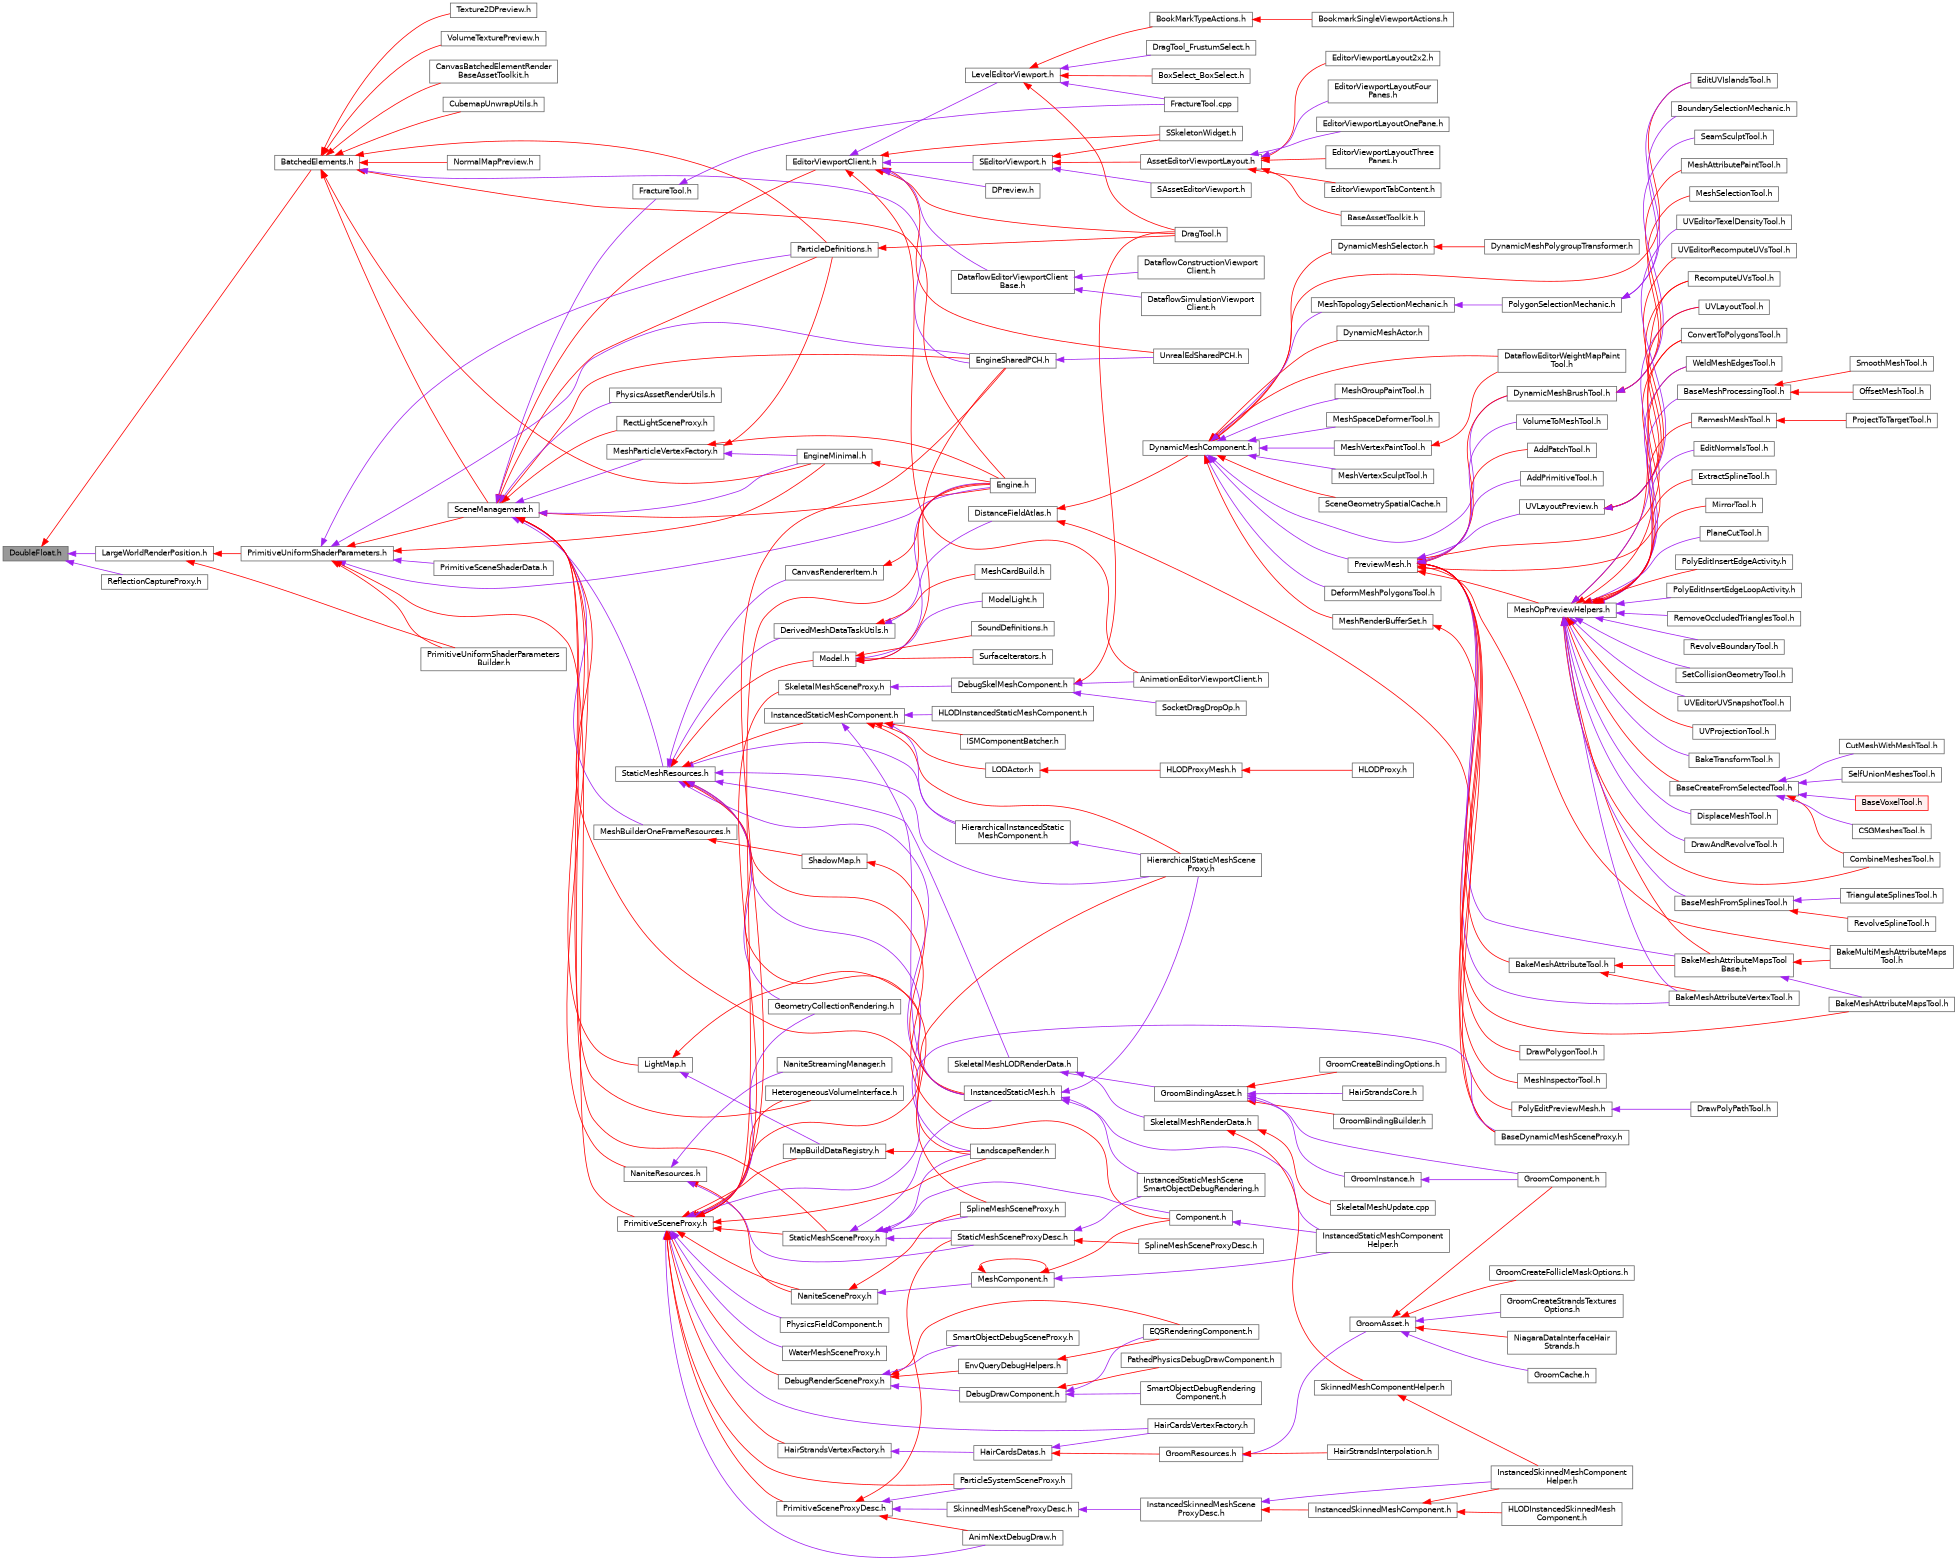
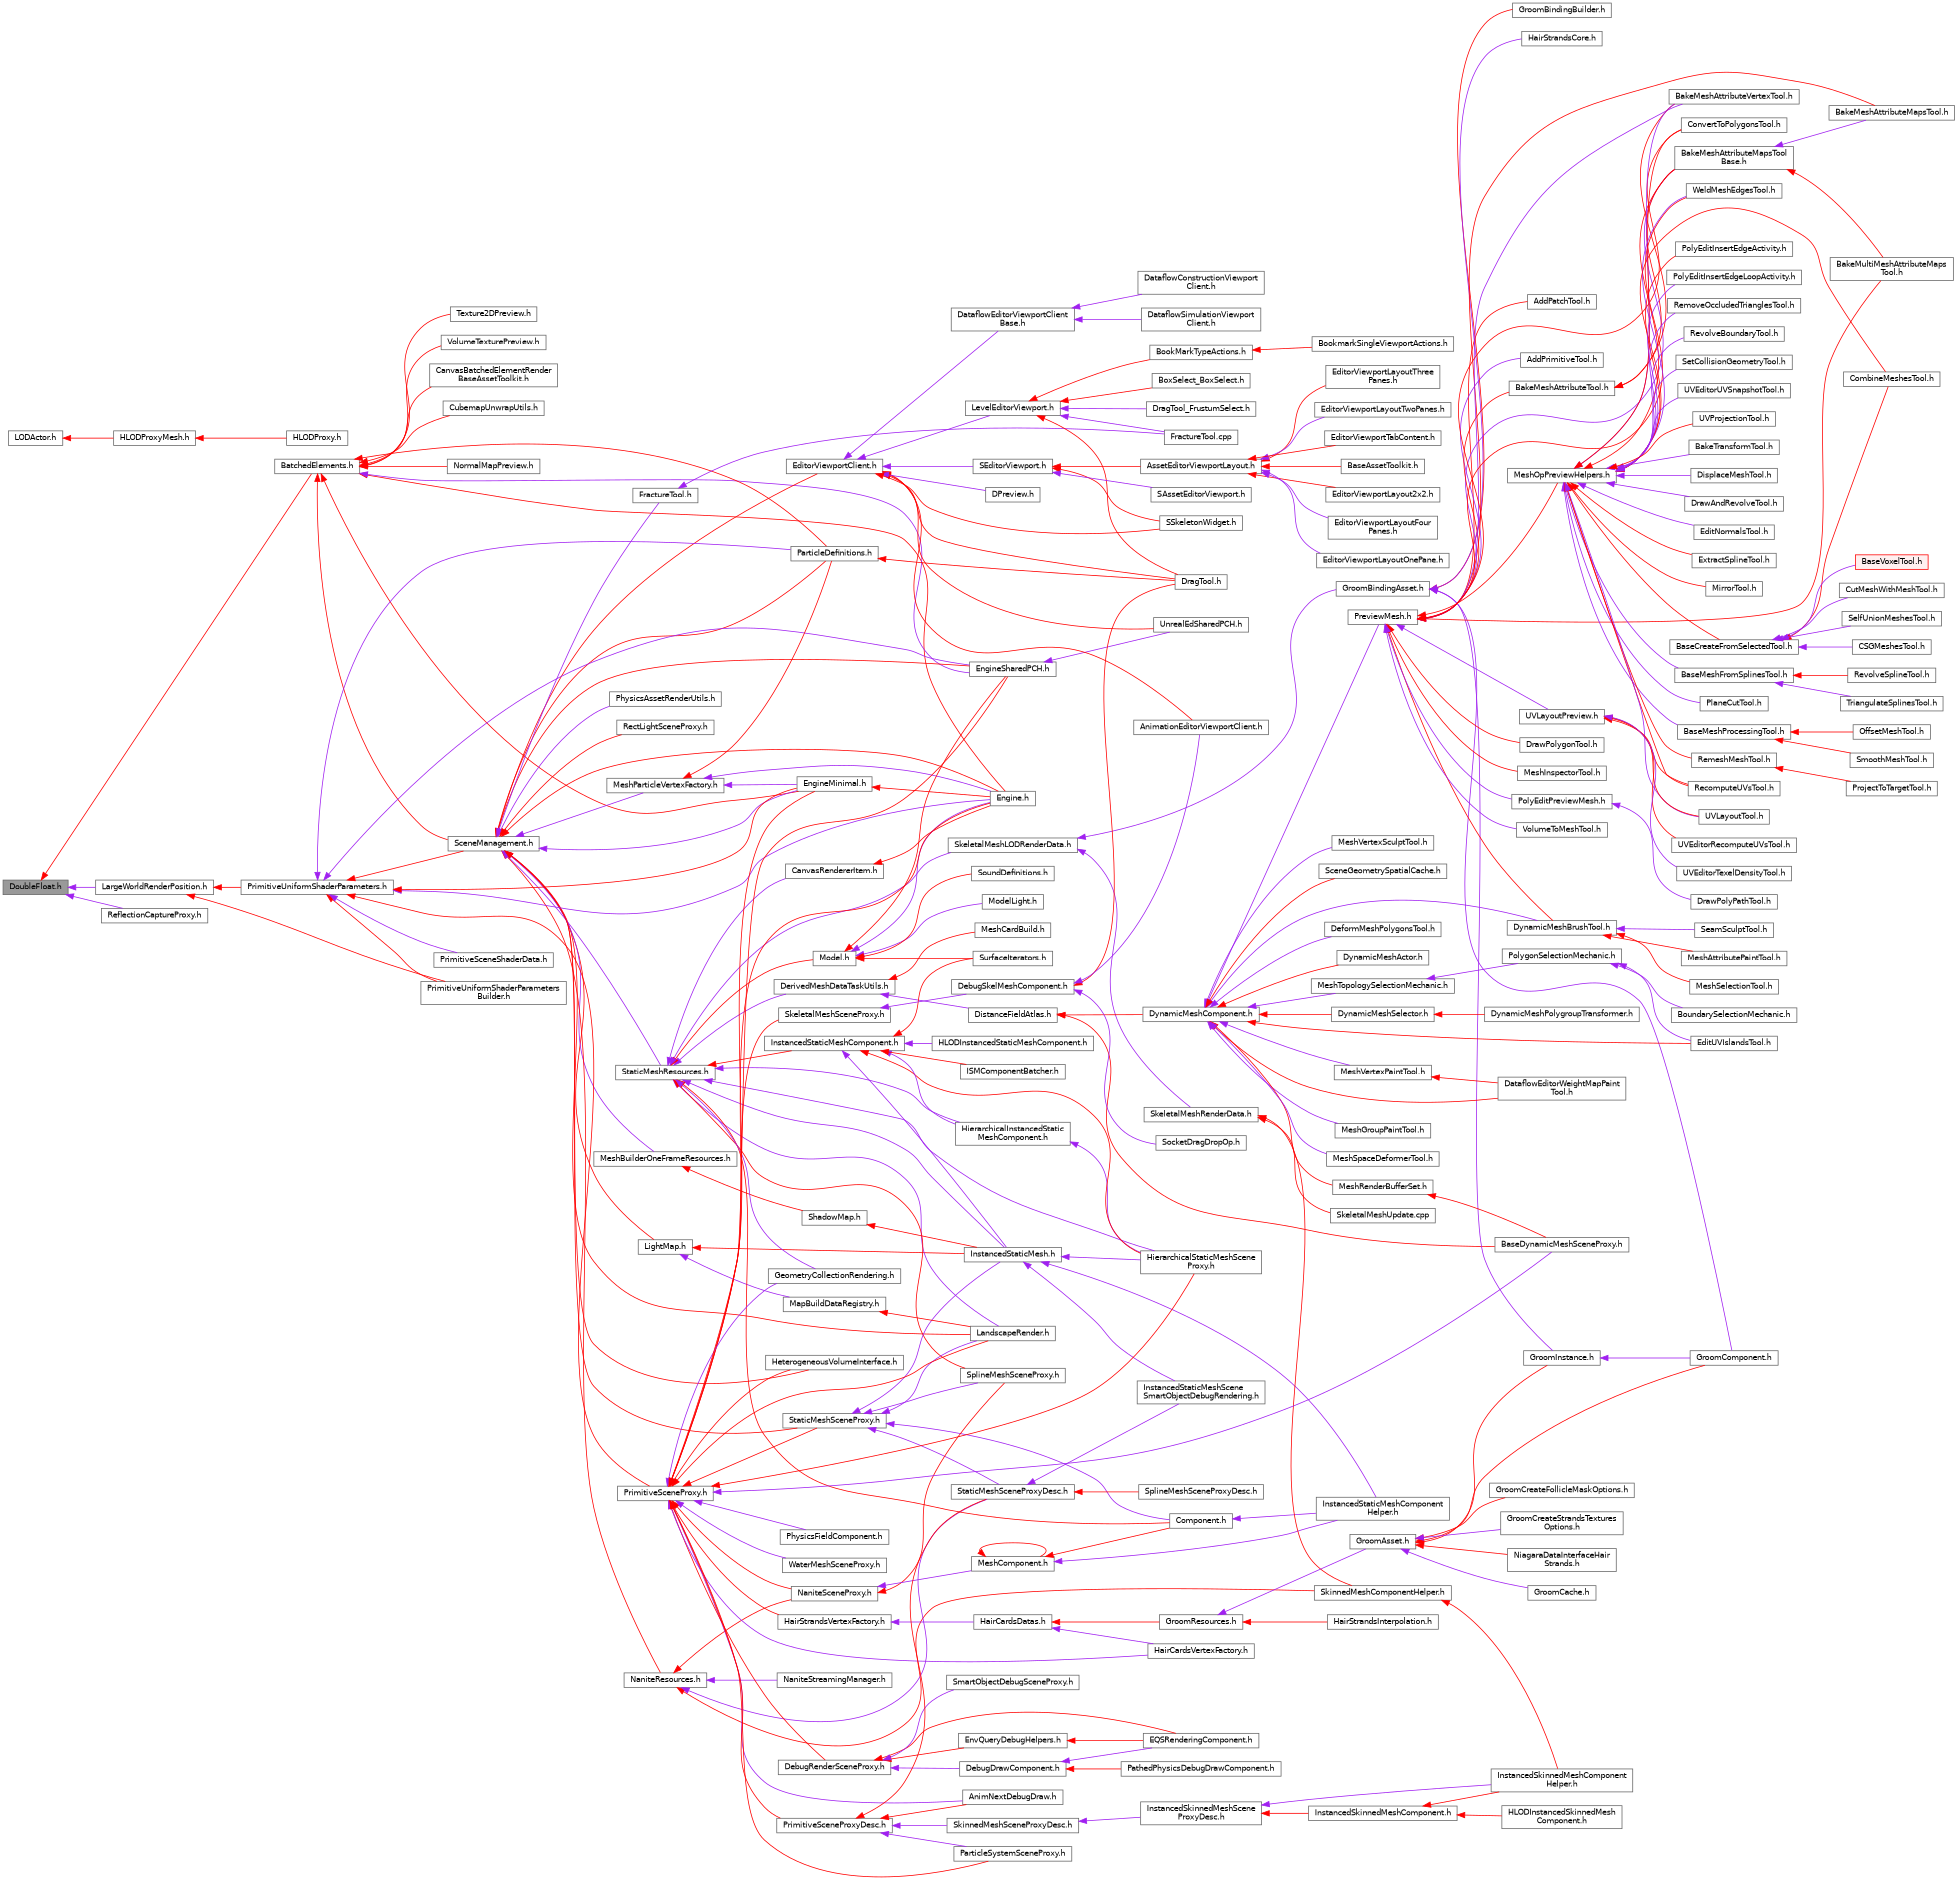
none -> (1383, 410)
(861, 437) -> (852, 766)
(930, 755) -> (924, 983)
(1471, 835) -> (1432, 730)
(1383, 1065) -> none
(750, 1179) -> (739, 999)
(1201, 1393) -> none
none -> (1474, 1451)
none -> (942, 1604)
